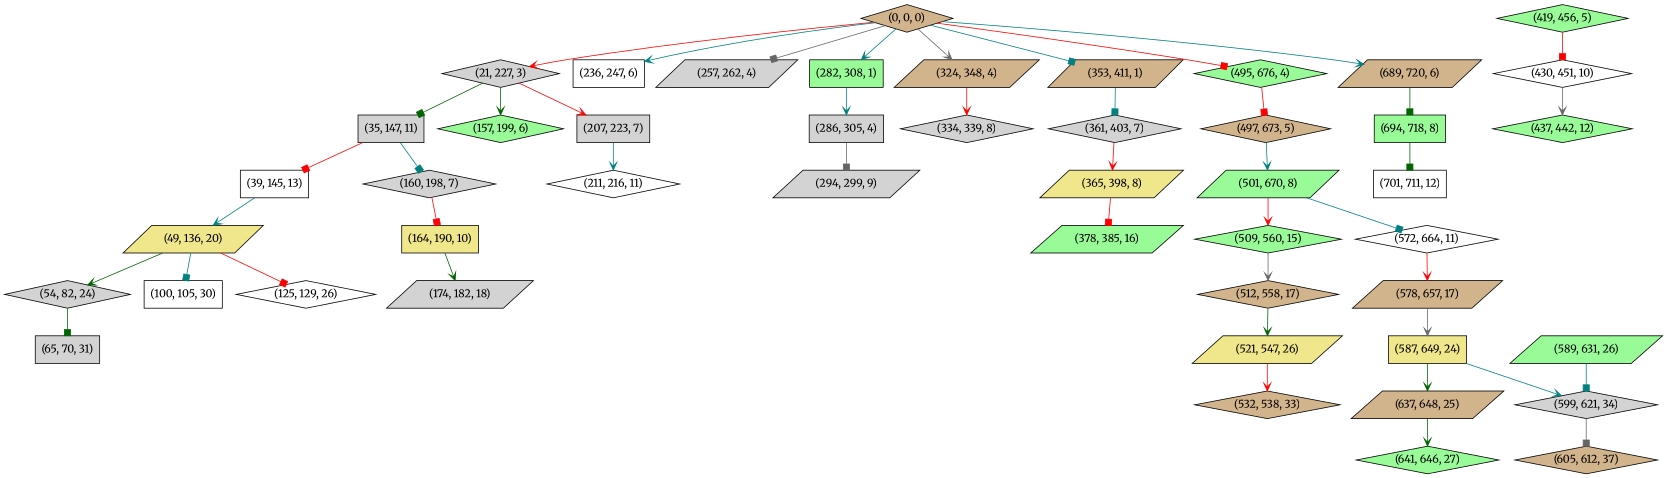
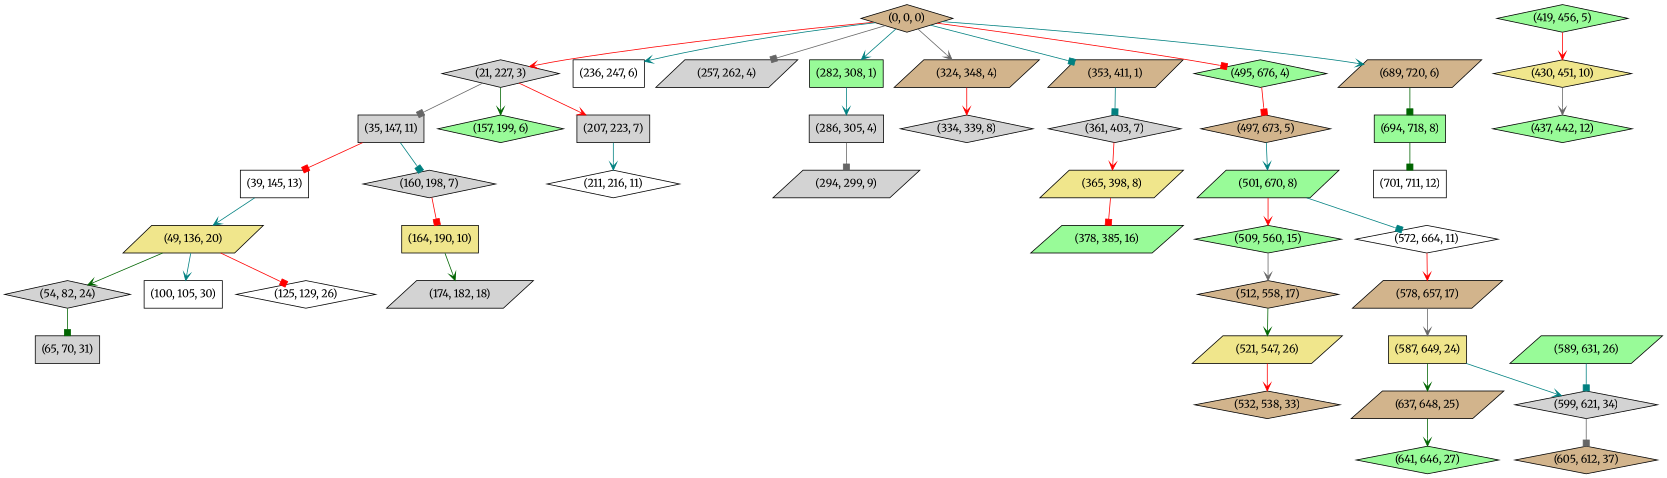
(1562, 42) -> (1562, 42)
(1562, 74) -> (1562, 74)
(454, 97) -> (454, 97)
(189, 263) -> (189, 263)
